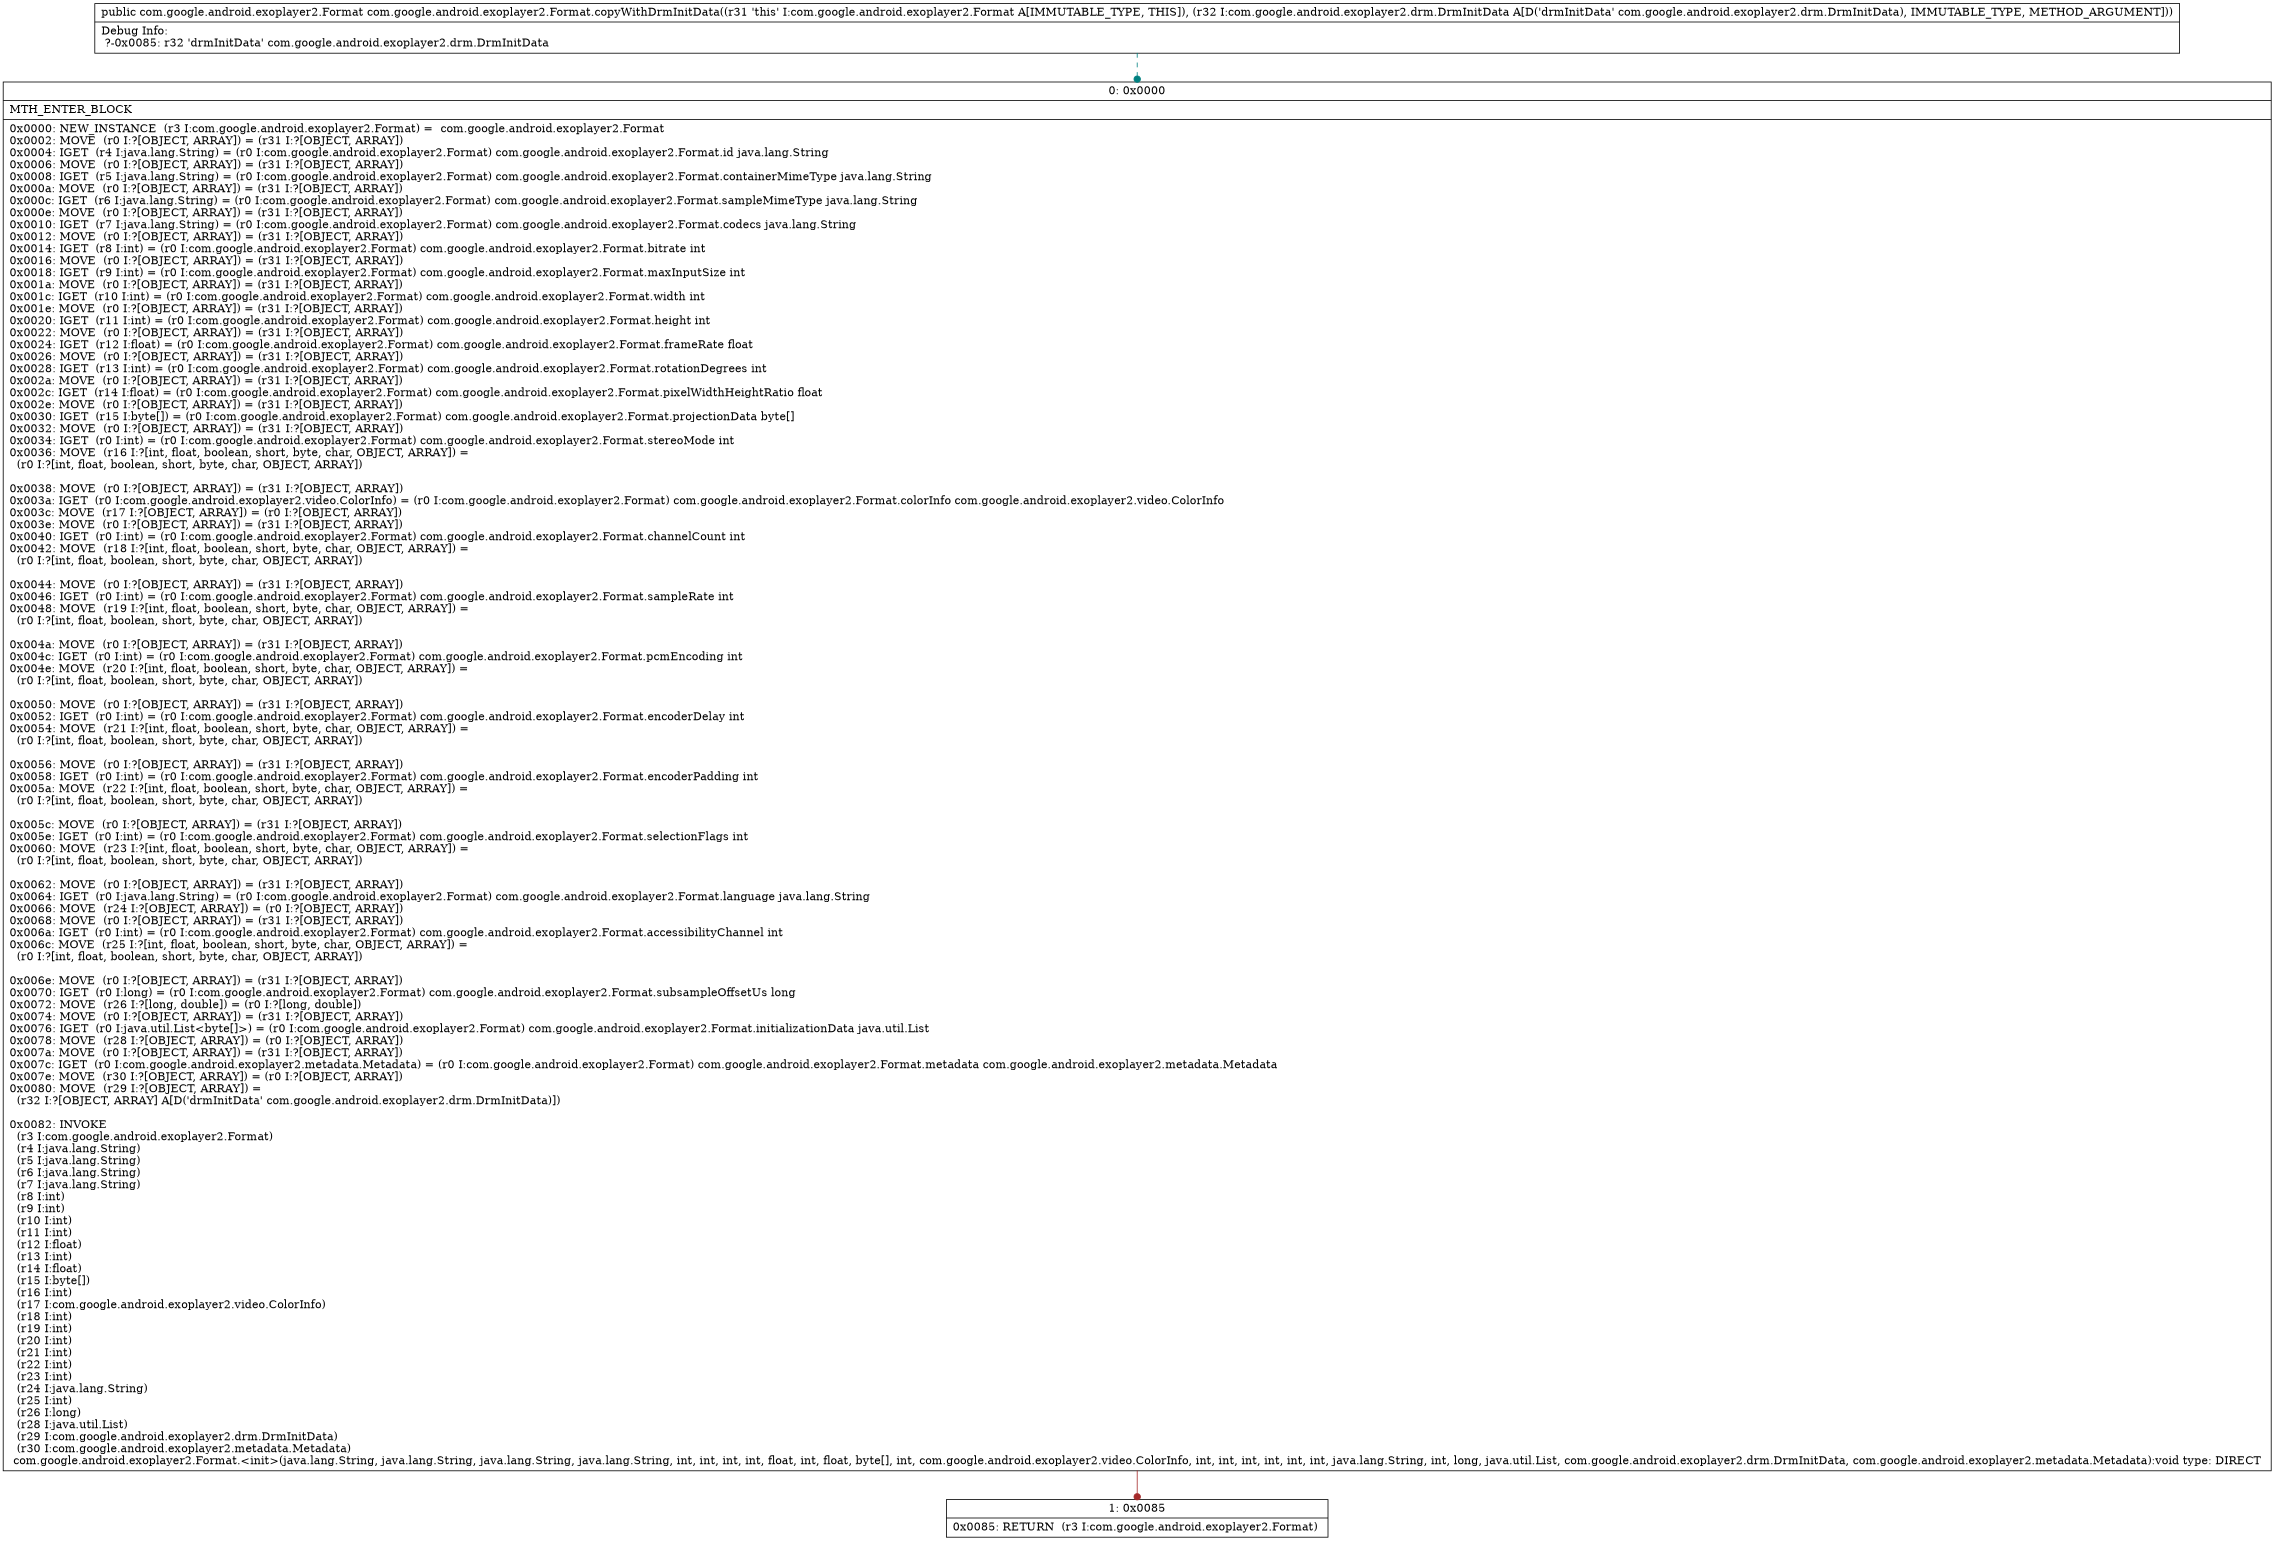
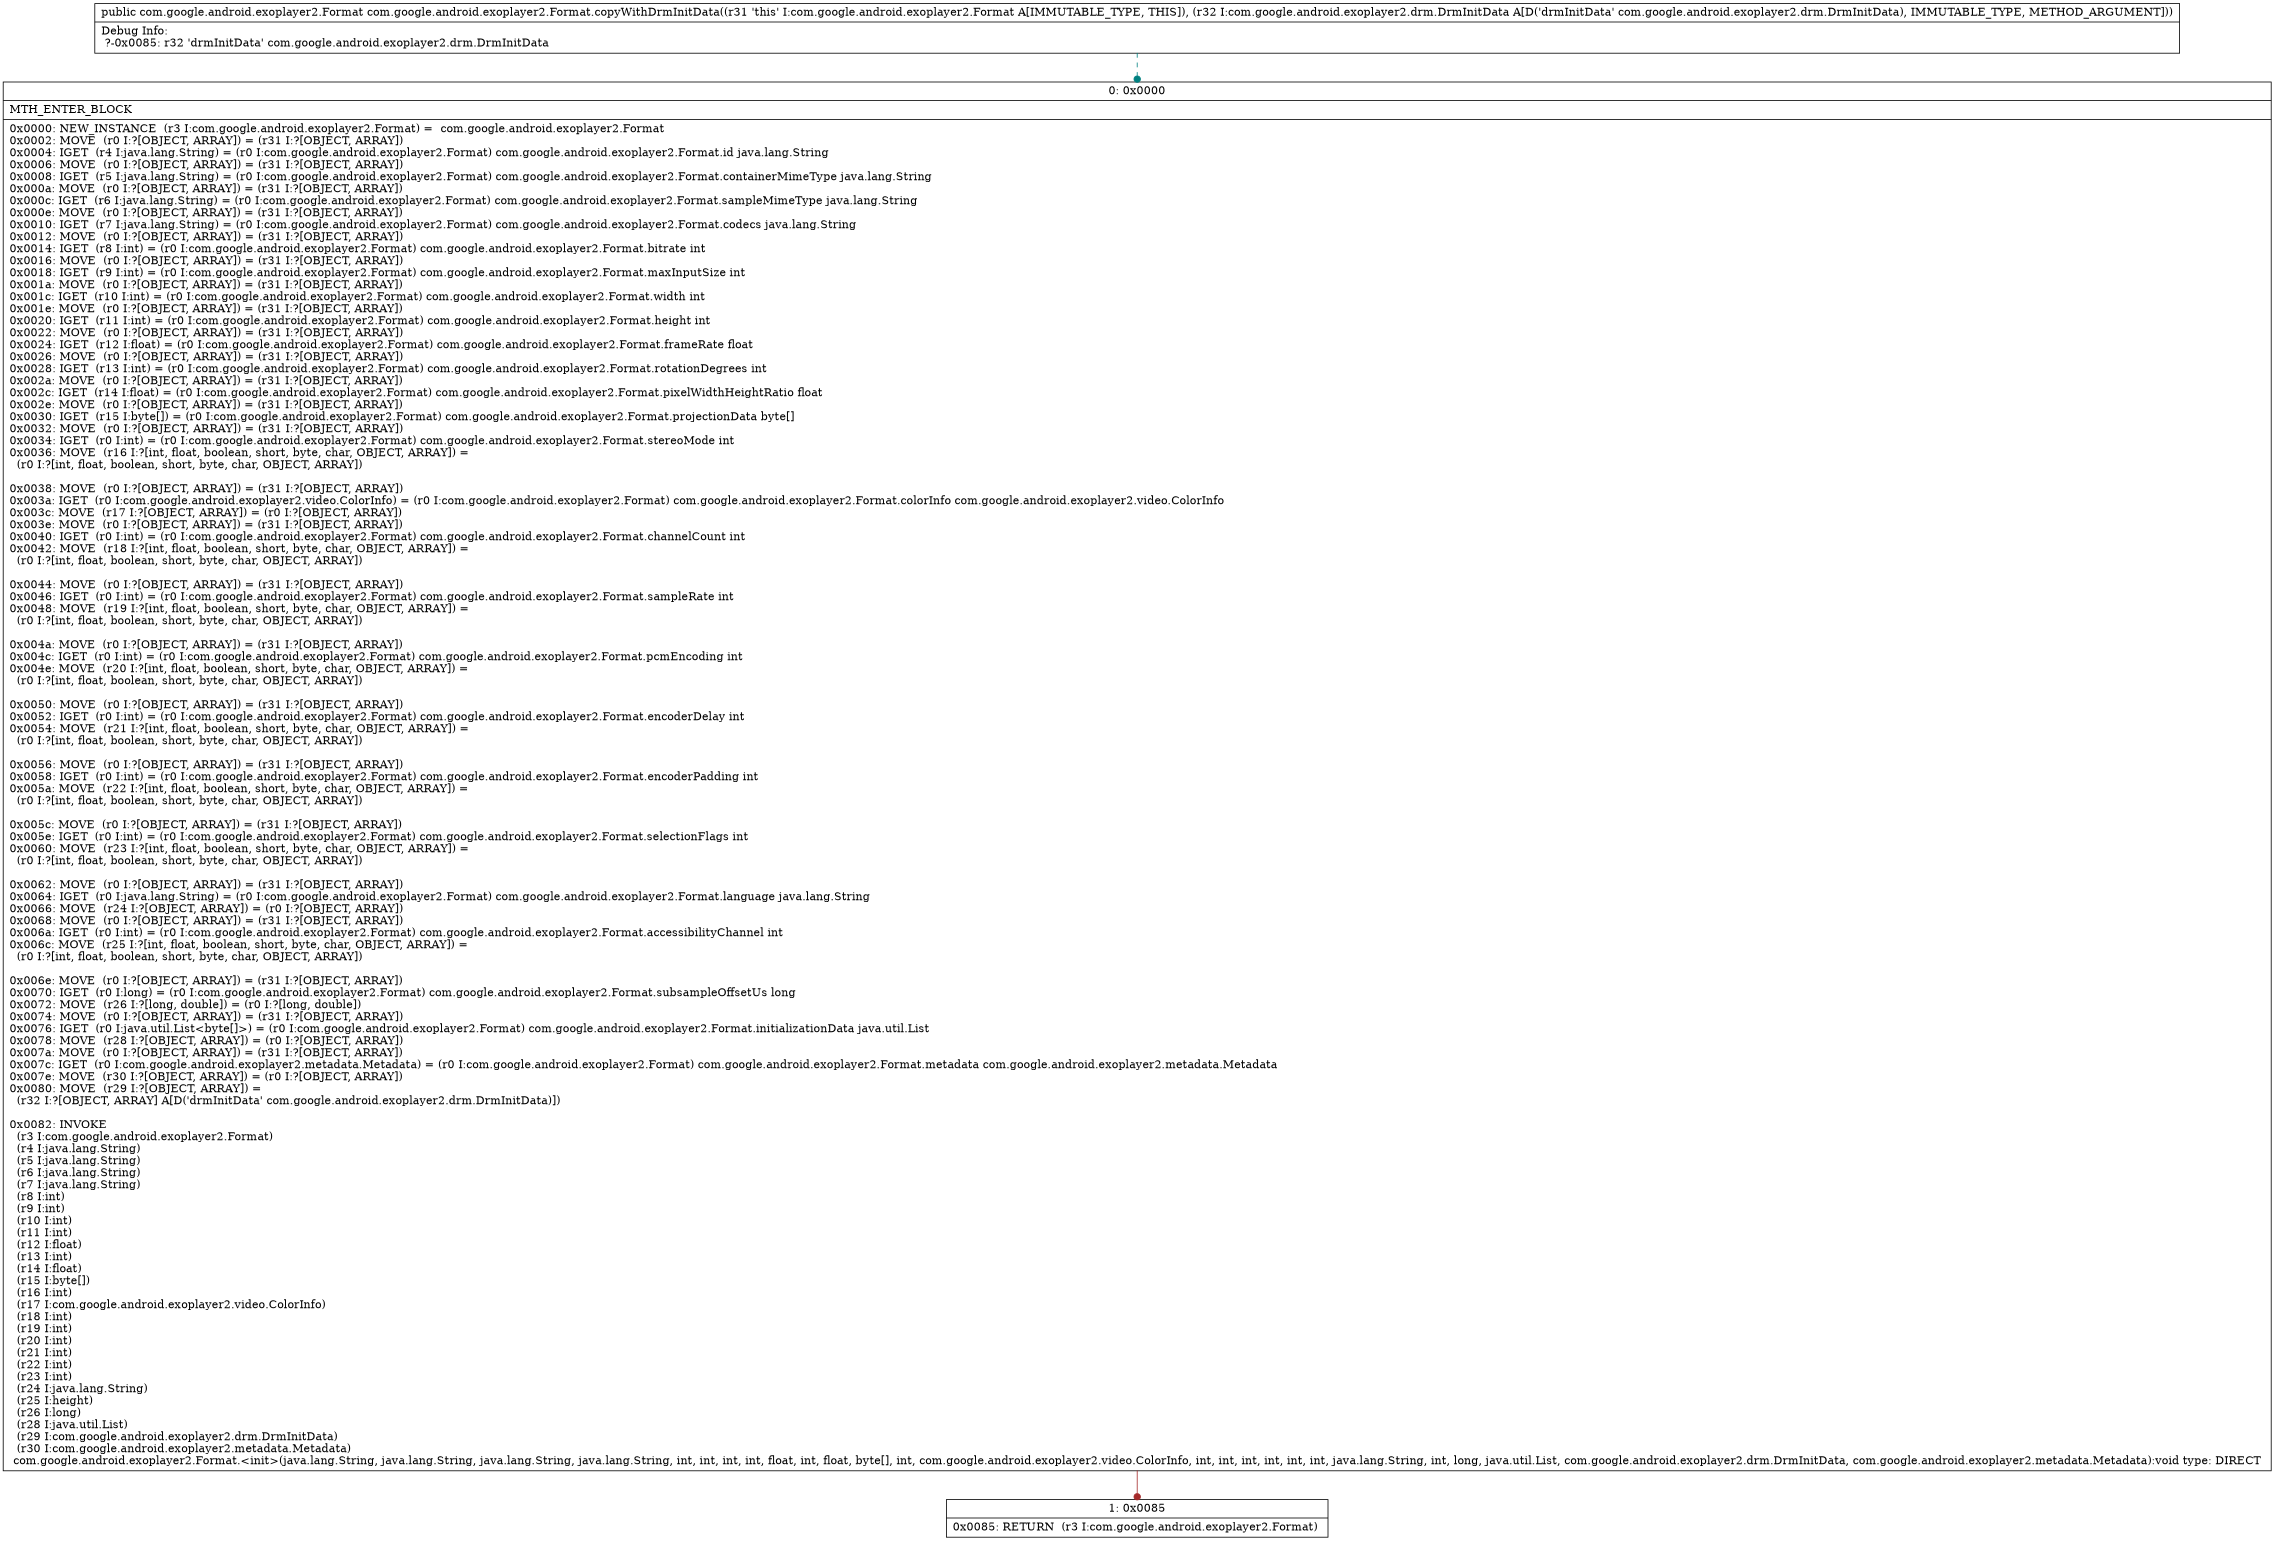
(41, 1401) -> (52, 1401)
